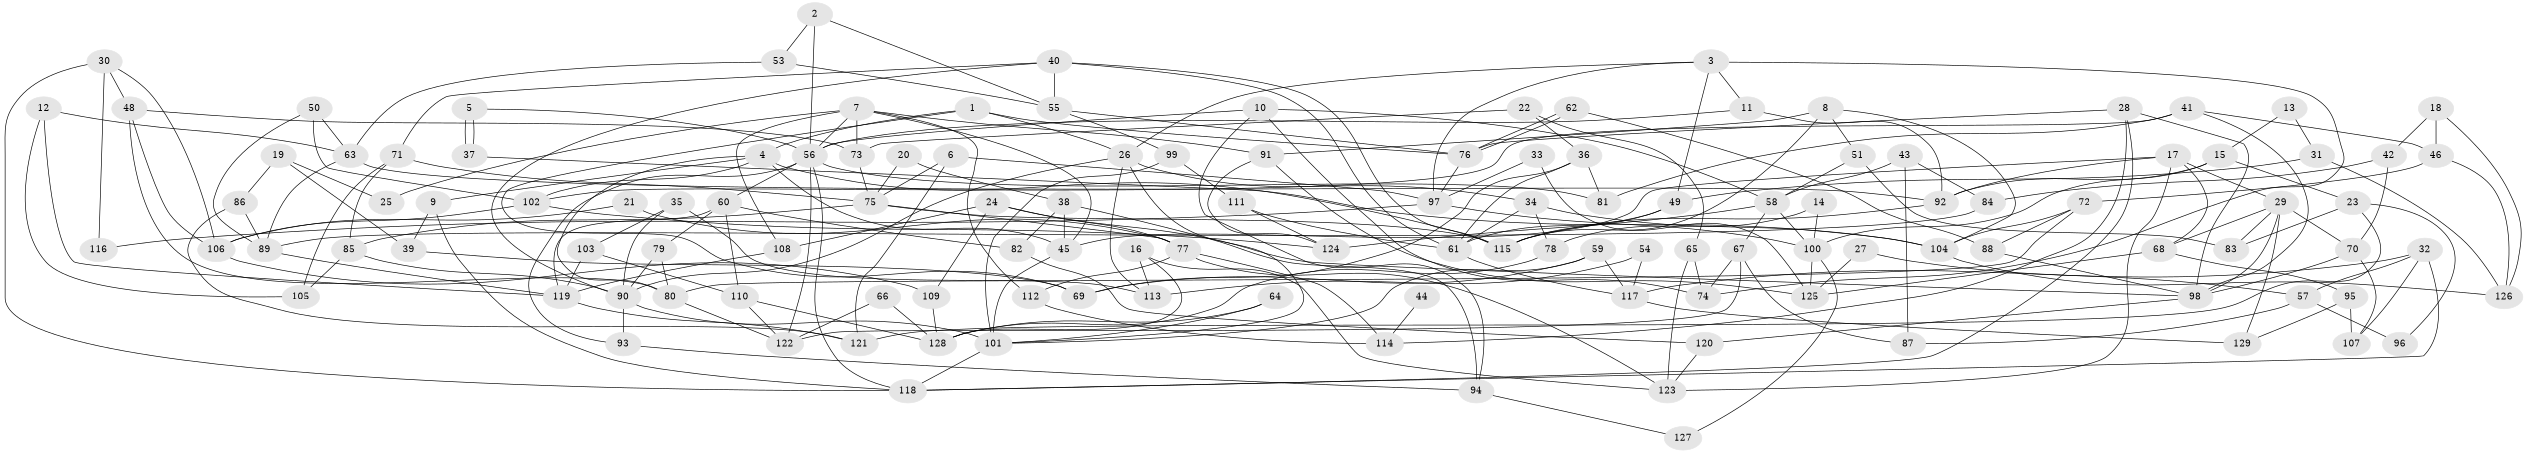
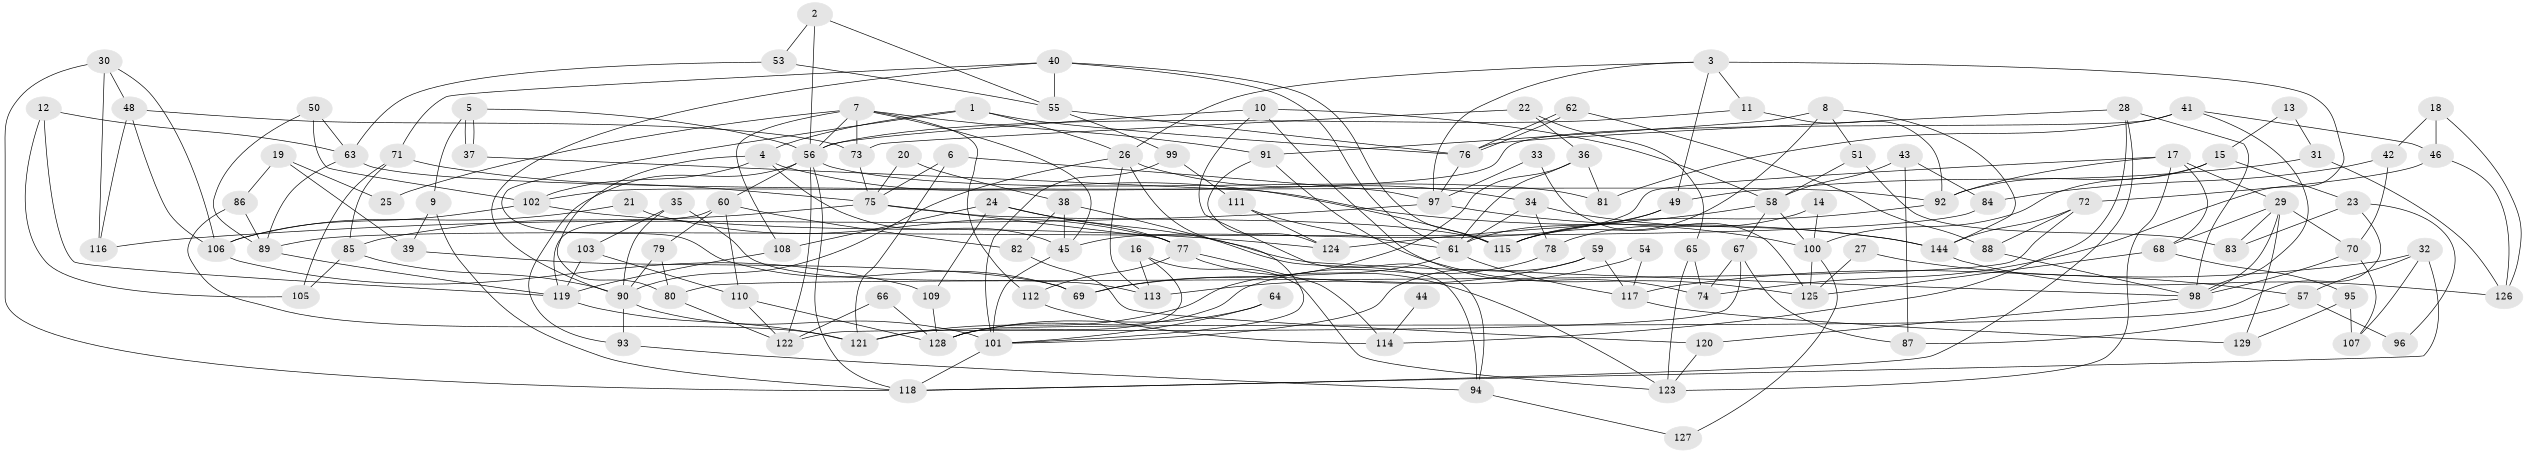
(598, 178) -> (443, 153)
(1940, 250) -> (1940, 250)
(219, 271) -> (112, 179)
none -> (1189, 305)
